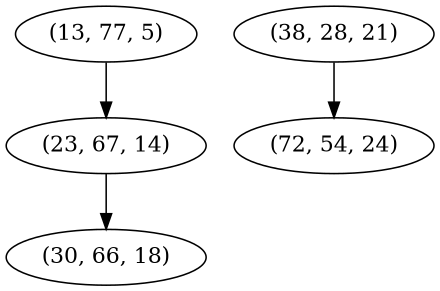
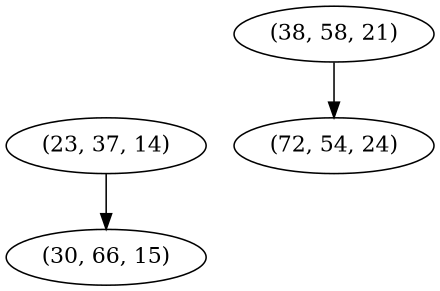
(106, 34) -> none
(334, 34) -> (334, 34)
(106, 146) -> (106, 146)
(106, 257) -> (106, 257)
